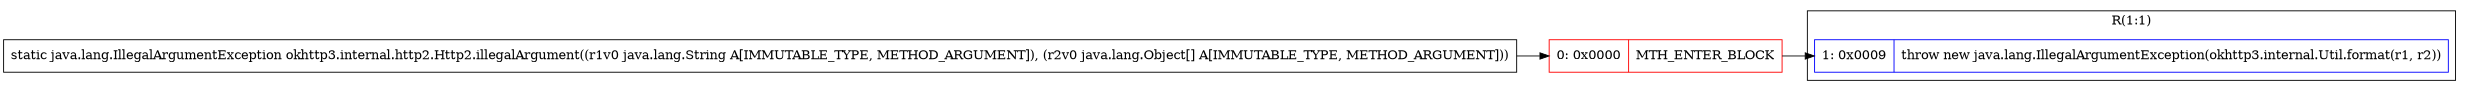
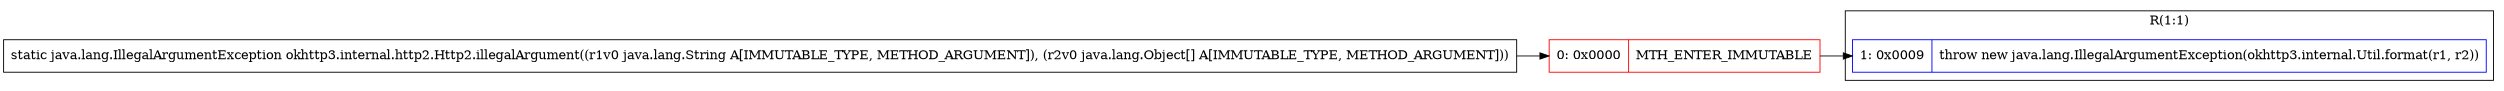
(1705, 56) -> (1724, 56)
